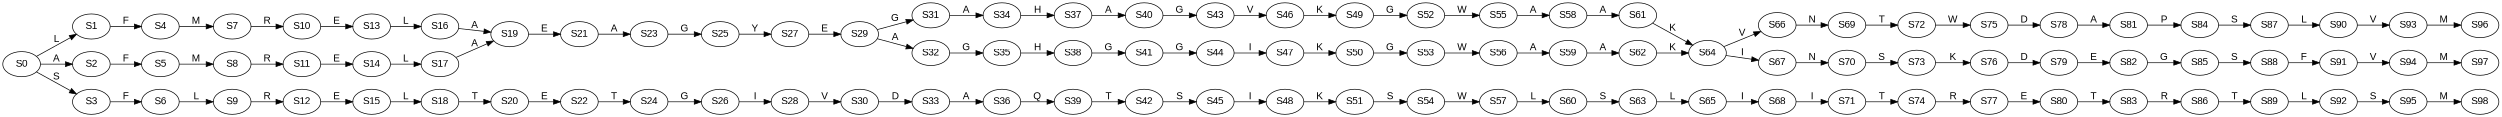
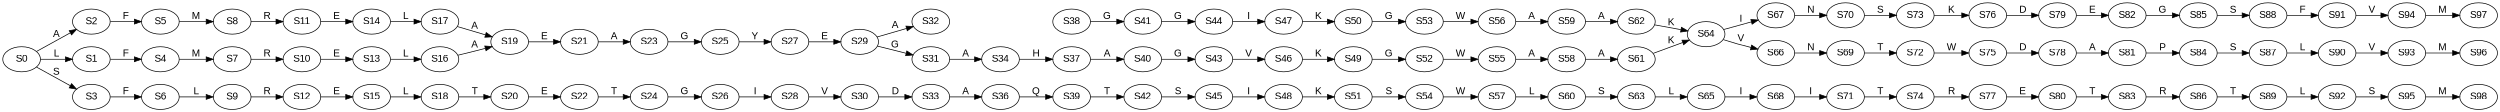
(1002, 53) -> none
